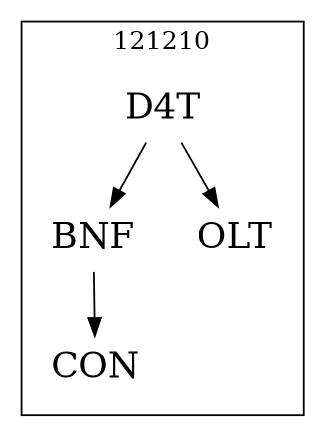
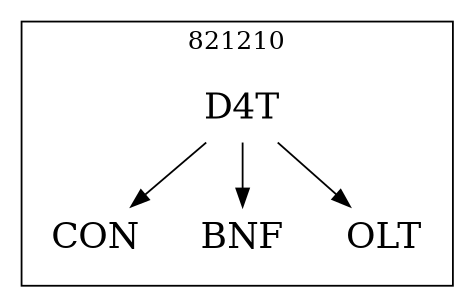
(163, 42) -> (237, 42)
(94, 295) -> (176, 169)
